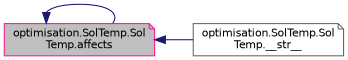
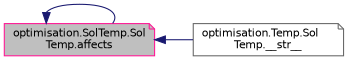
(268, 40) -> (268, 40)
